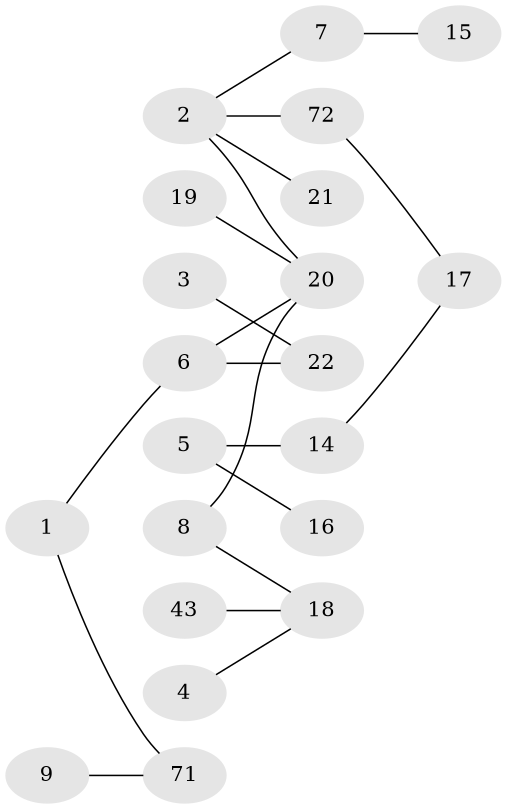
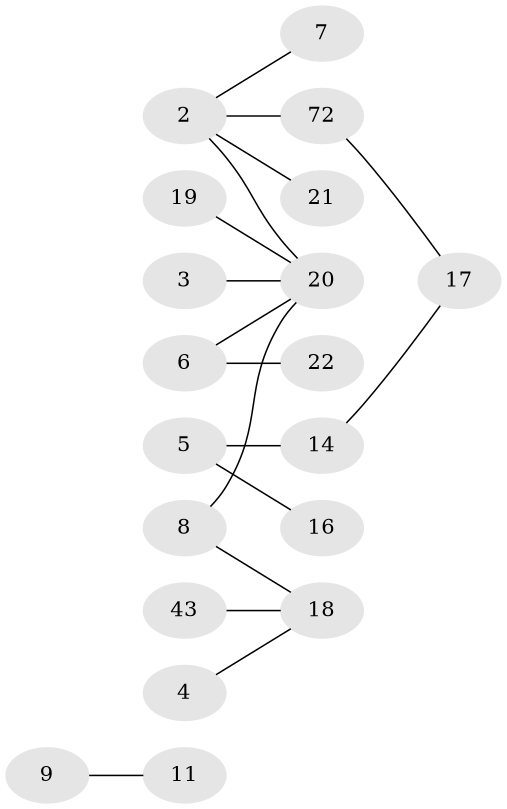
(459, 34) -> none
(244, 316) -> (254, 281)
(47, 528) -> none
(185, 775) -> (185, 775)
